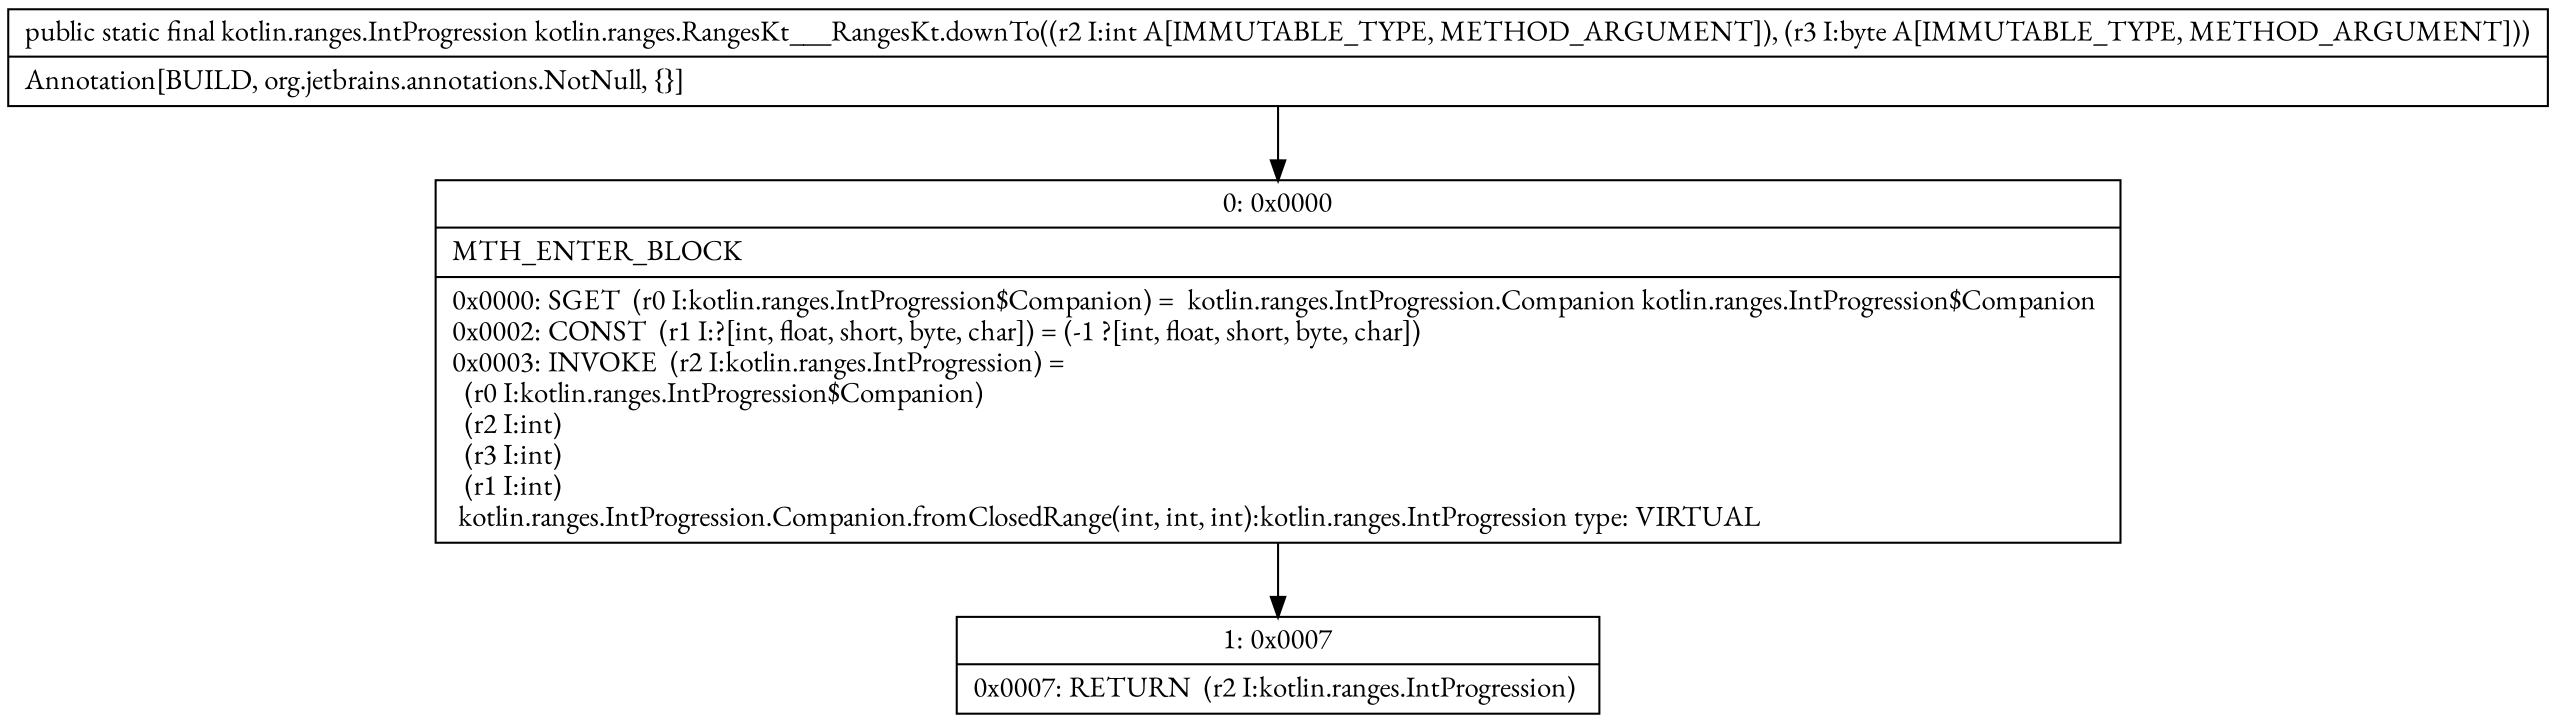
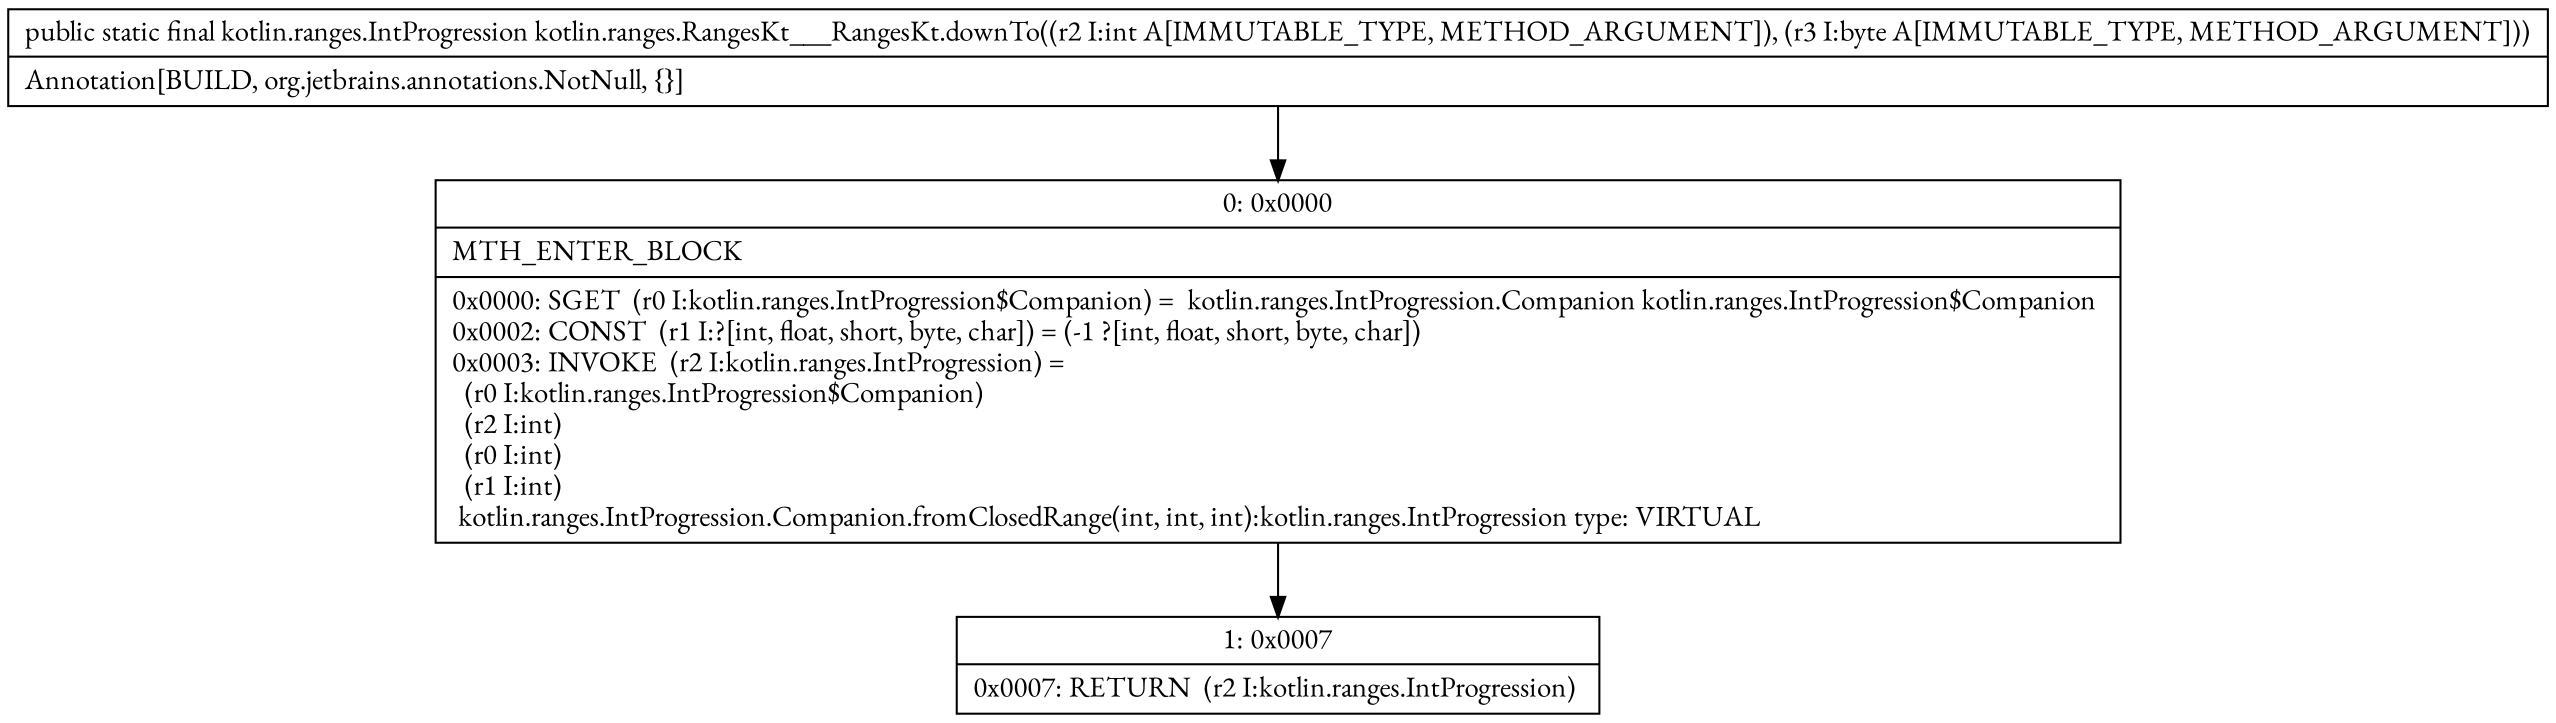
(508, 455) -> (508, 455)
